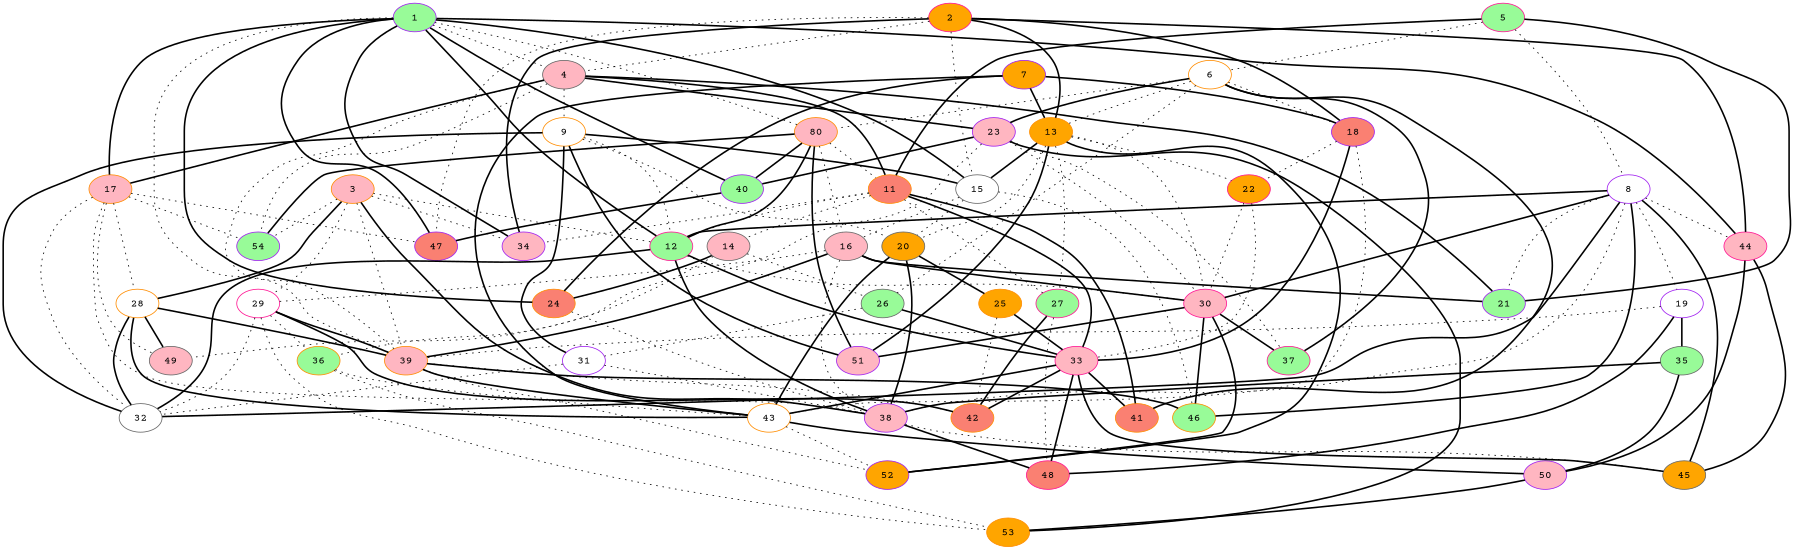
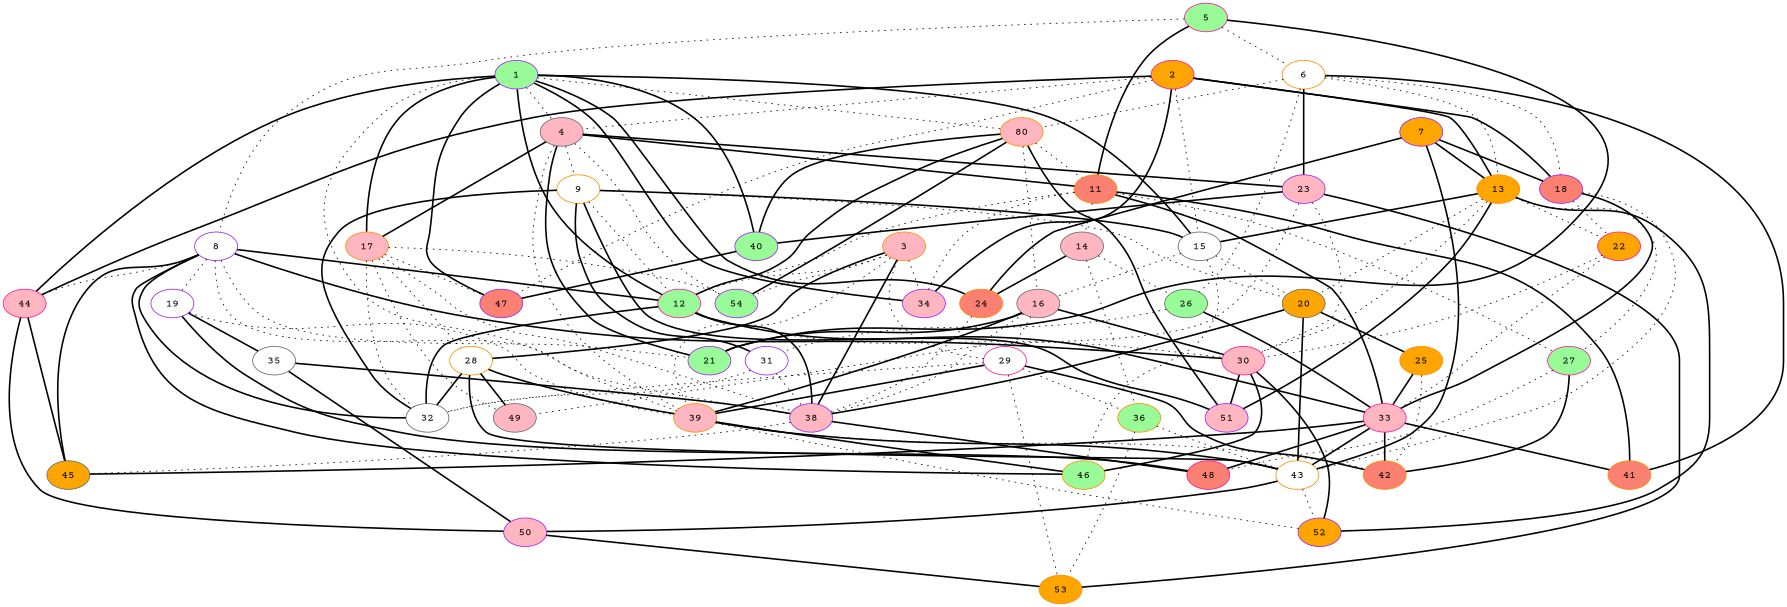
(1289, 361) -> none
(1682, 361) -> (274, 361)
